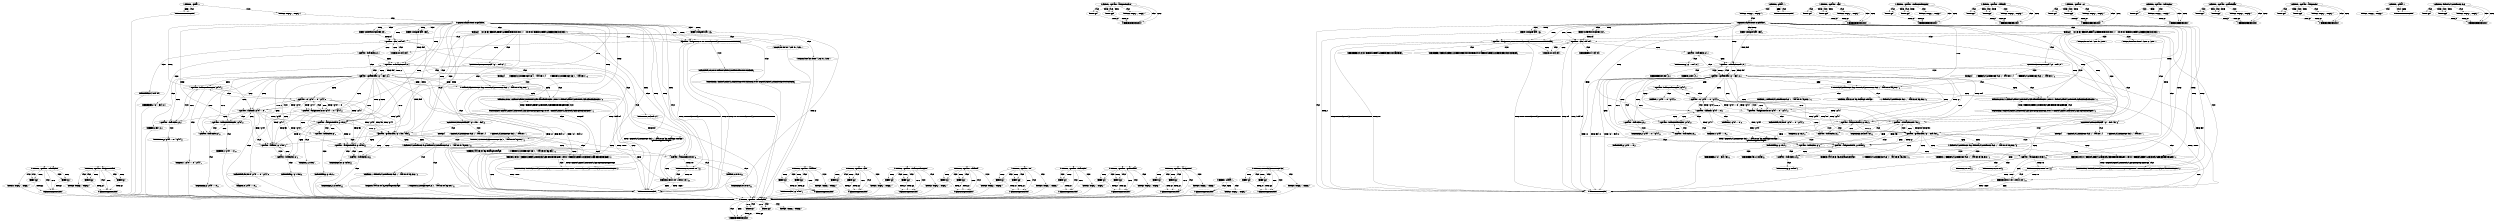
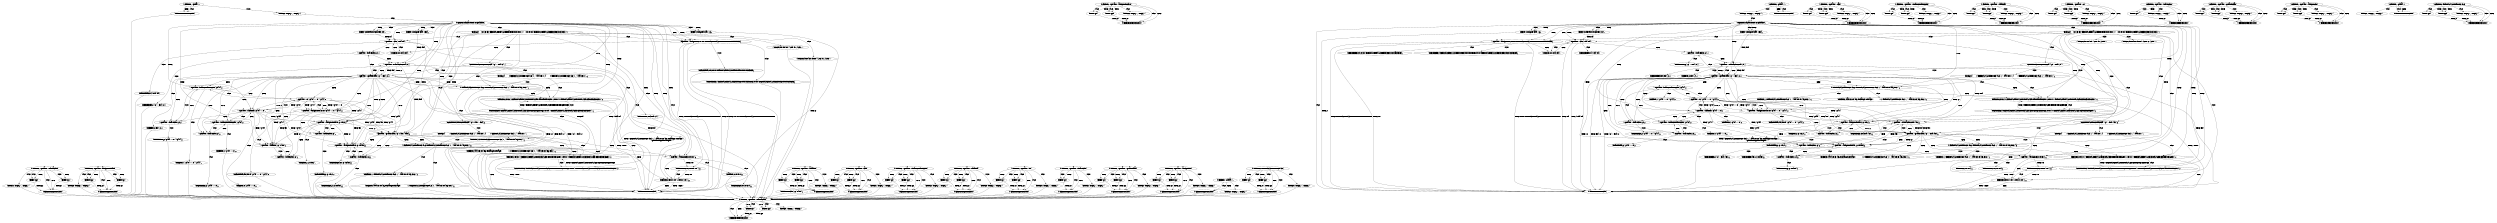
(1878, 126) -> (1882, 128)
(436, 130) -> none
(333, 140) -> none
(292, 174) -> none
